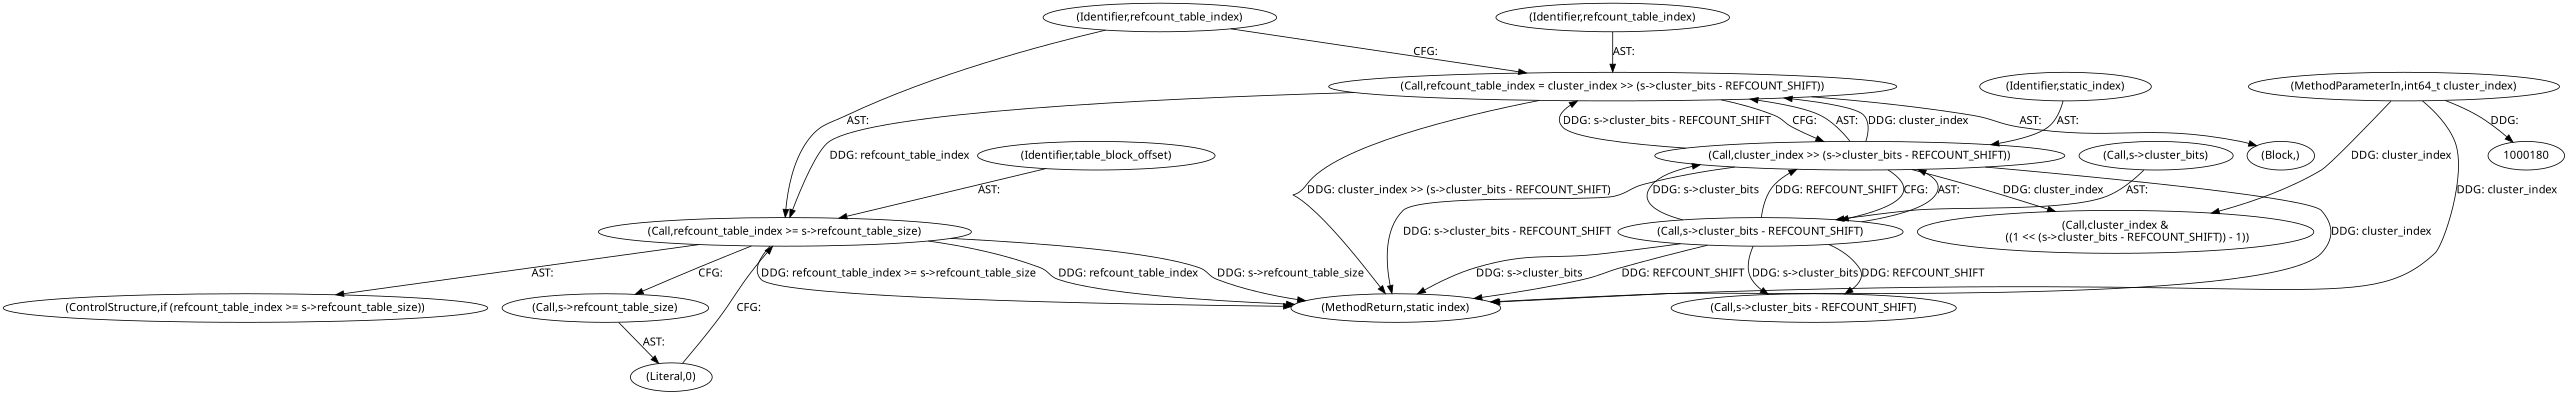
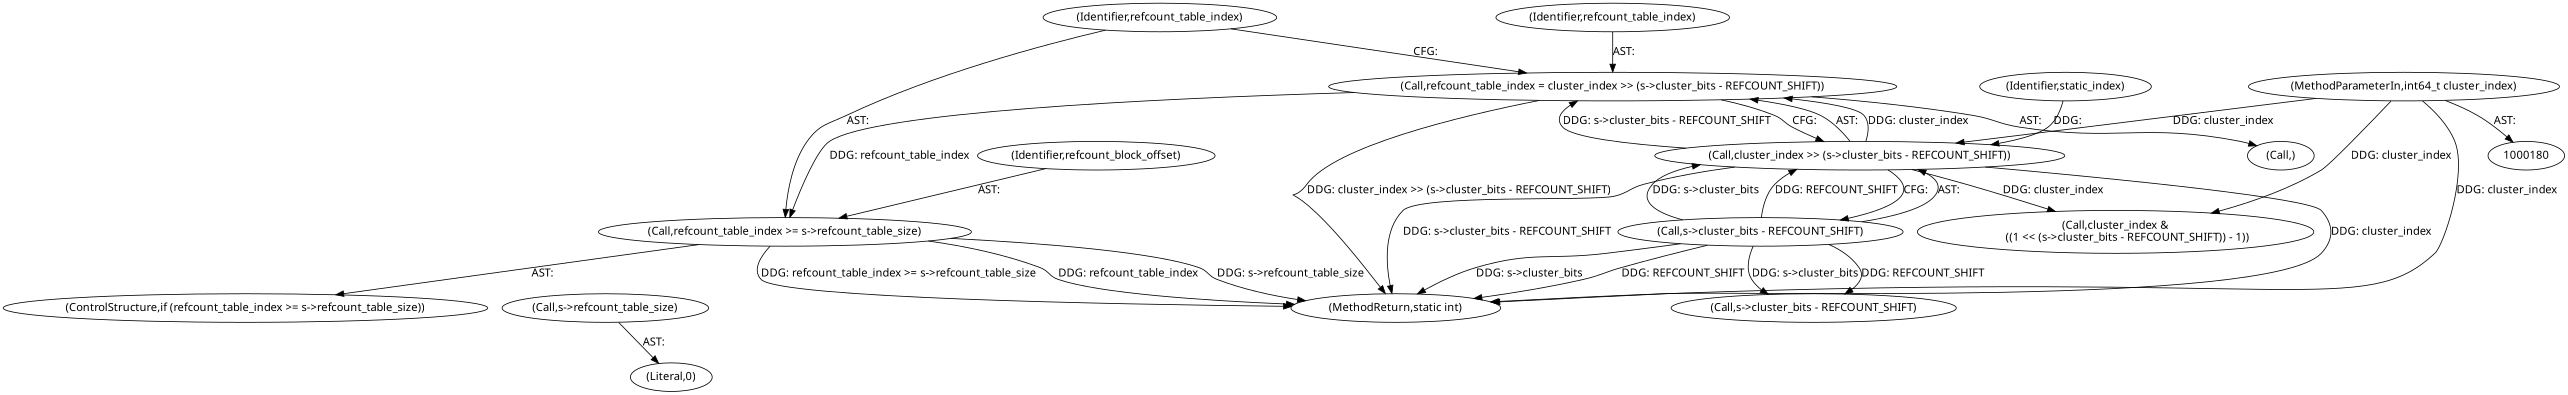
none -> (2140, 120)
(2070, 121) -> (2070, 121)
(2506, 121) -> (2506, 121)
(1096, 156) -> (1096, 156)
(2156, 156) -> none
(2281, 156) -> (2281, 156)
(697, 268) -> none
(1396, 308) -> (1396, 308)
(726, 309) -> none
